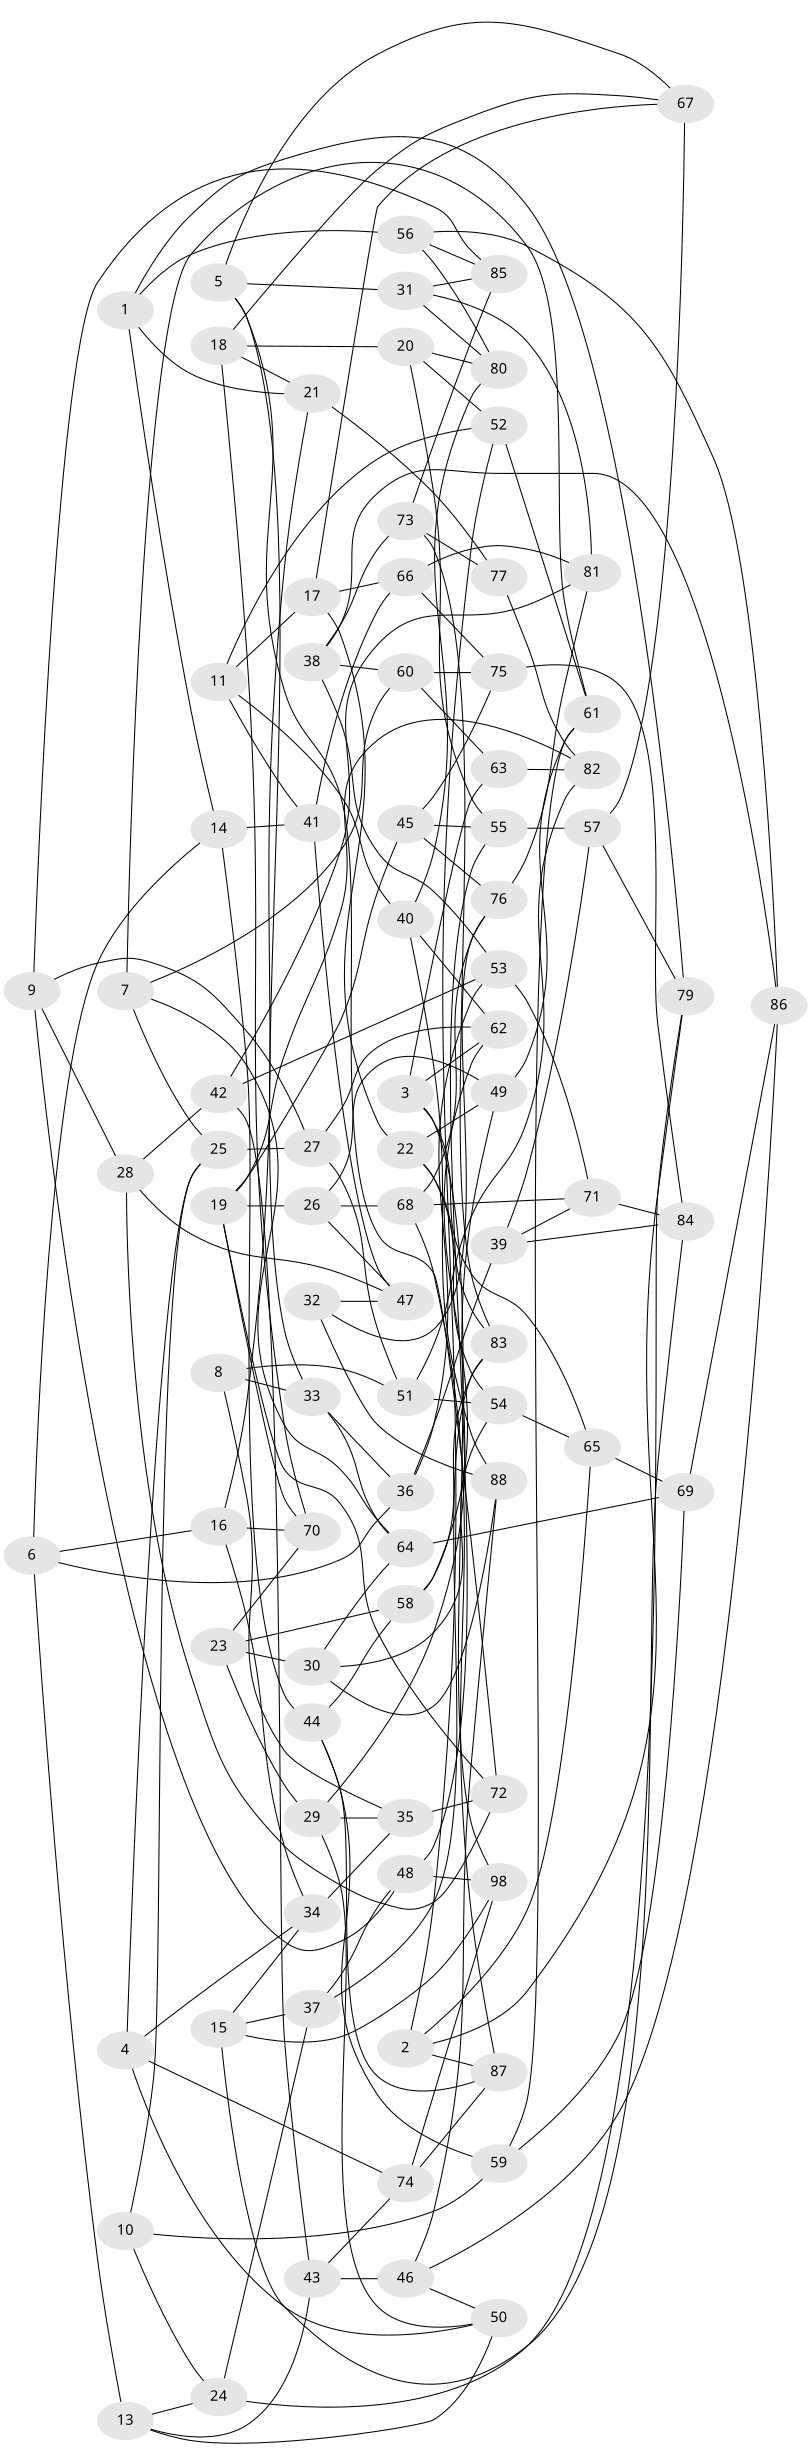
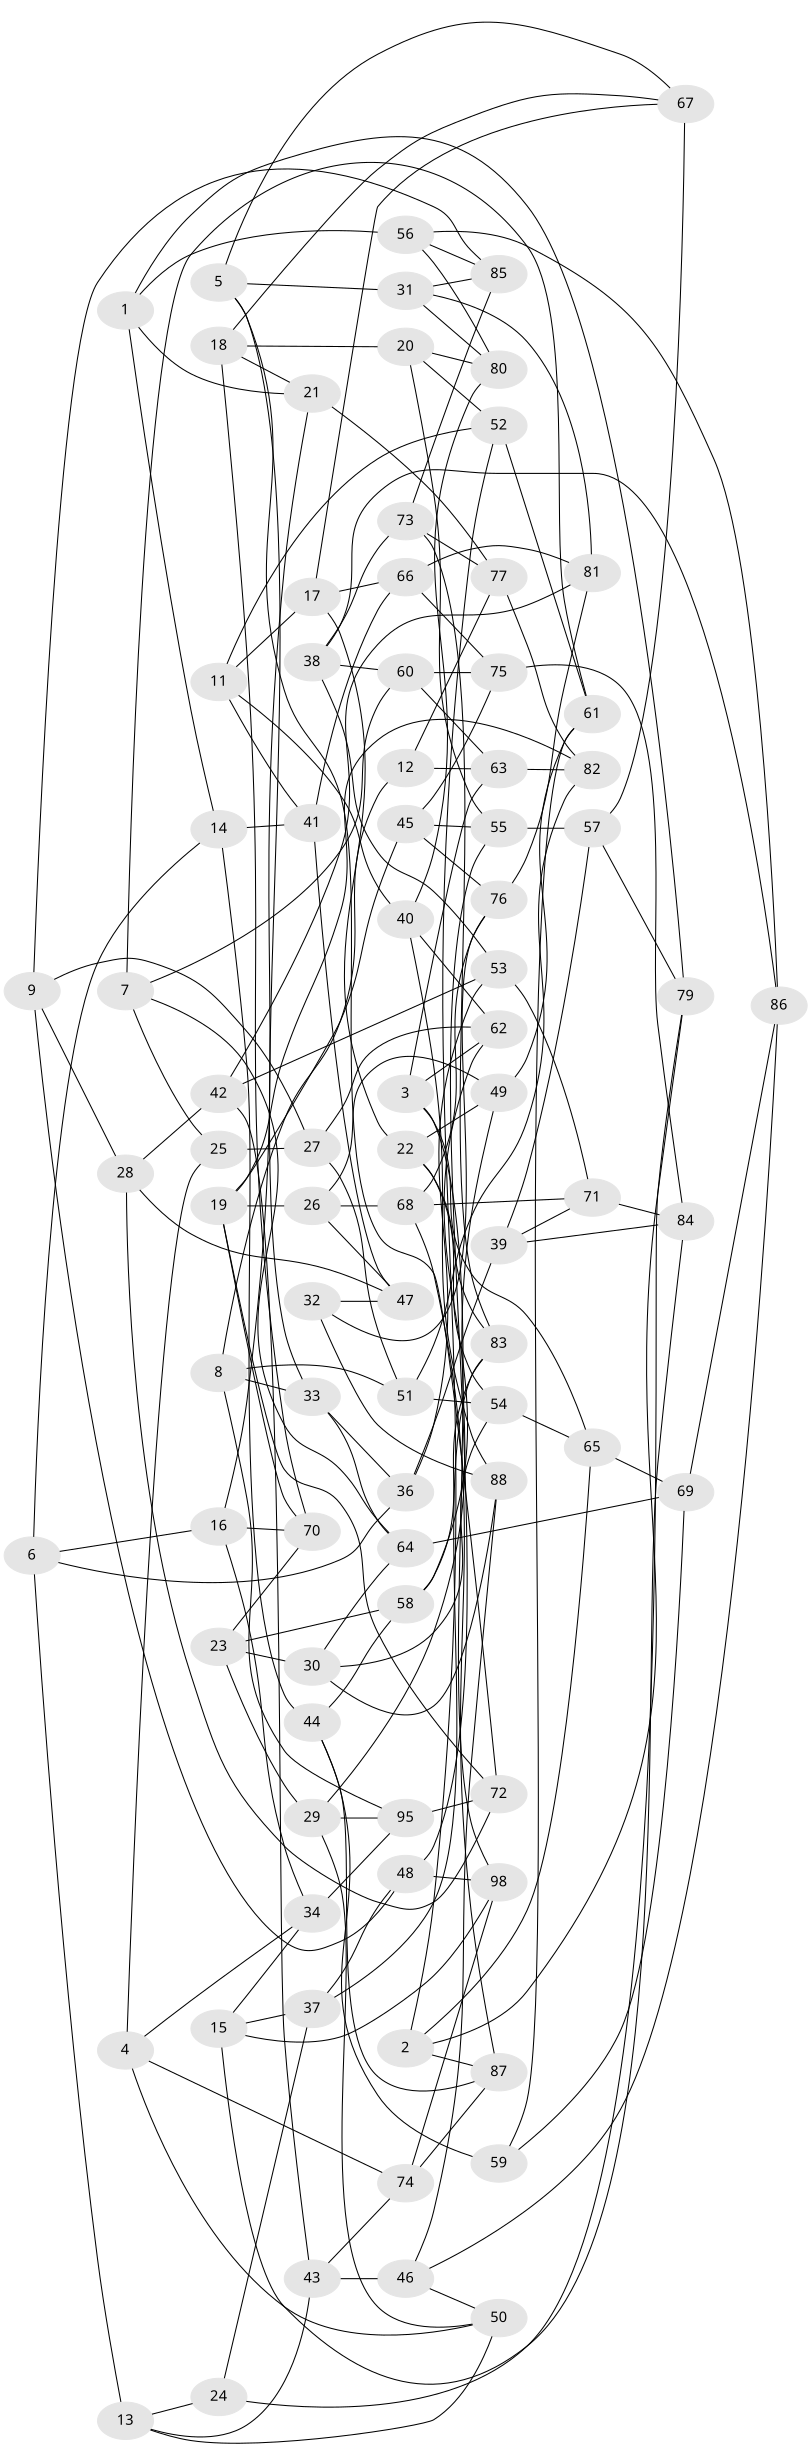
none -> (406, 768)
(406, 1818) -> (406, 1818)
(126, 2231) -> none
